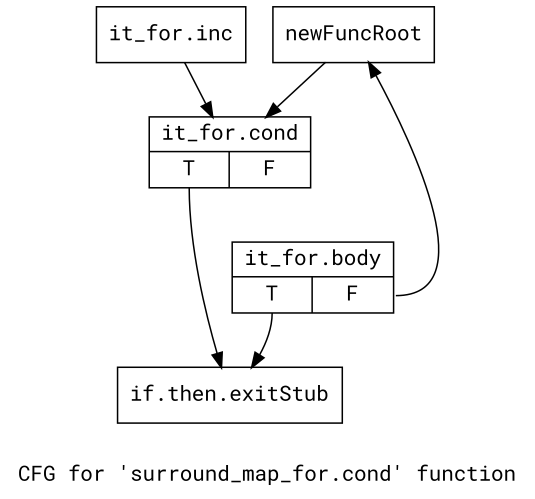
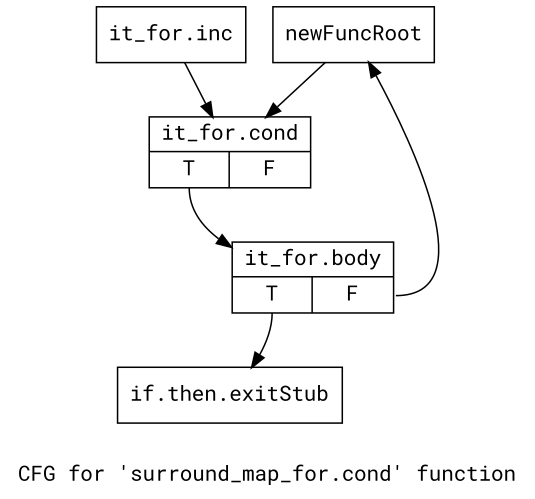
(198, 272) -> (198, 217)
